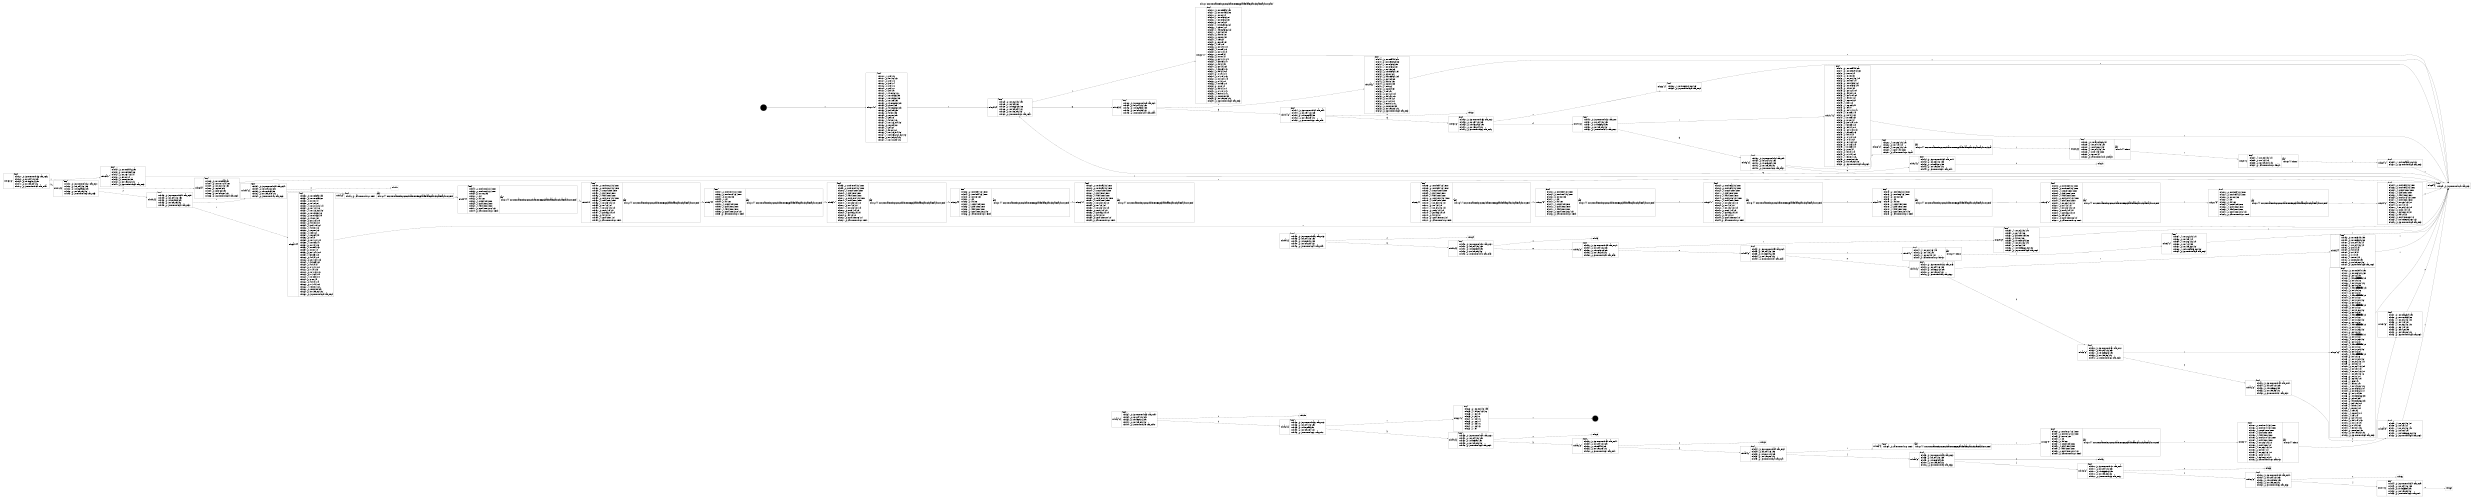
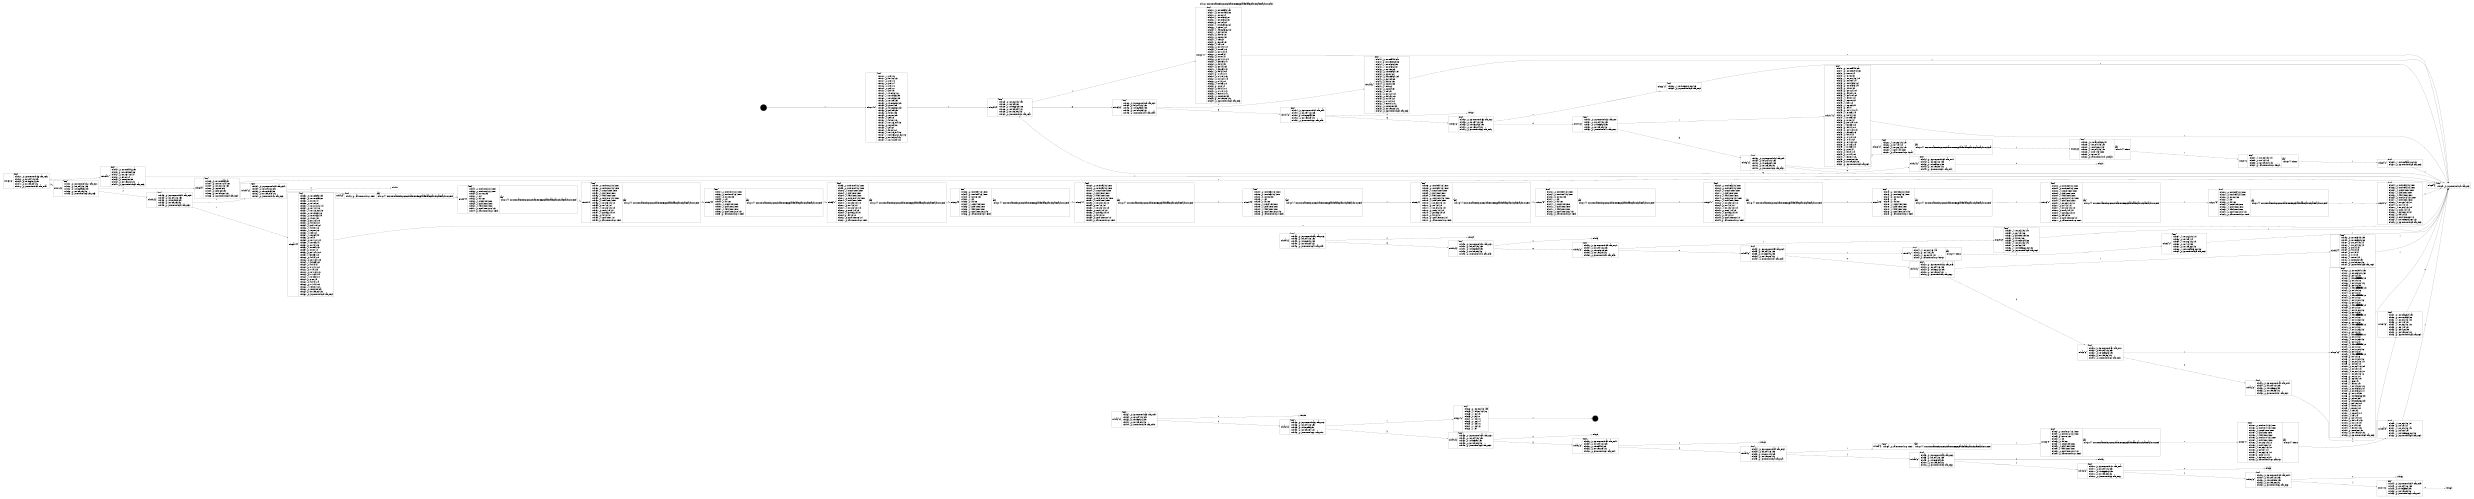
none -> (1303, 203)
